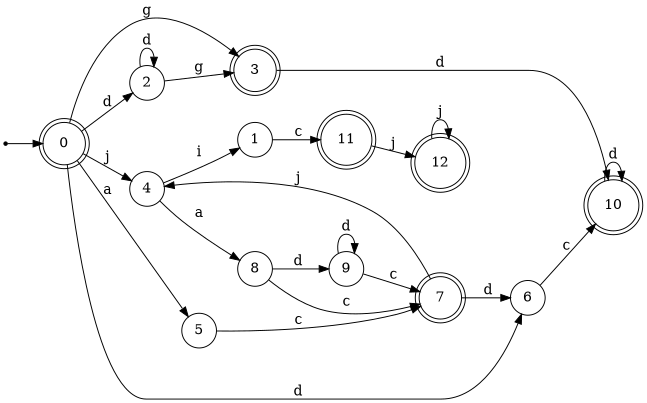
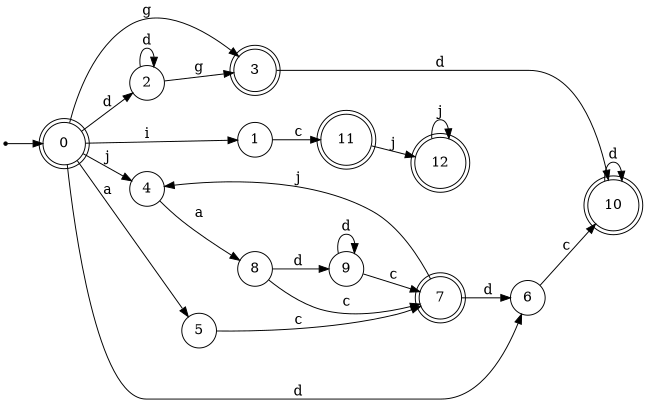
(198, 169) -> (157, 142)
